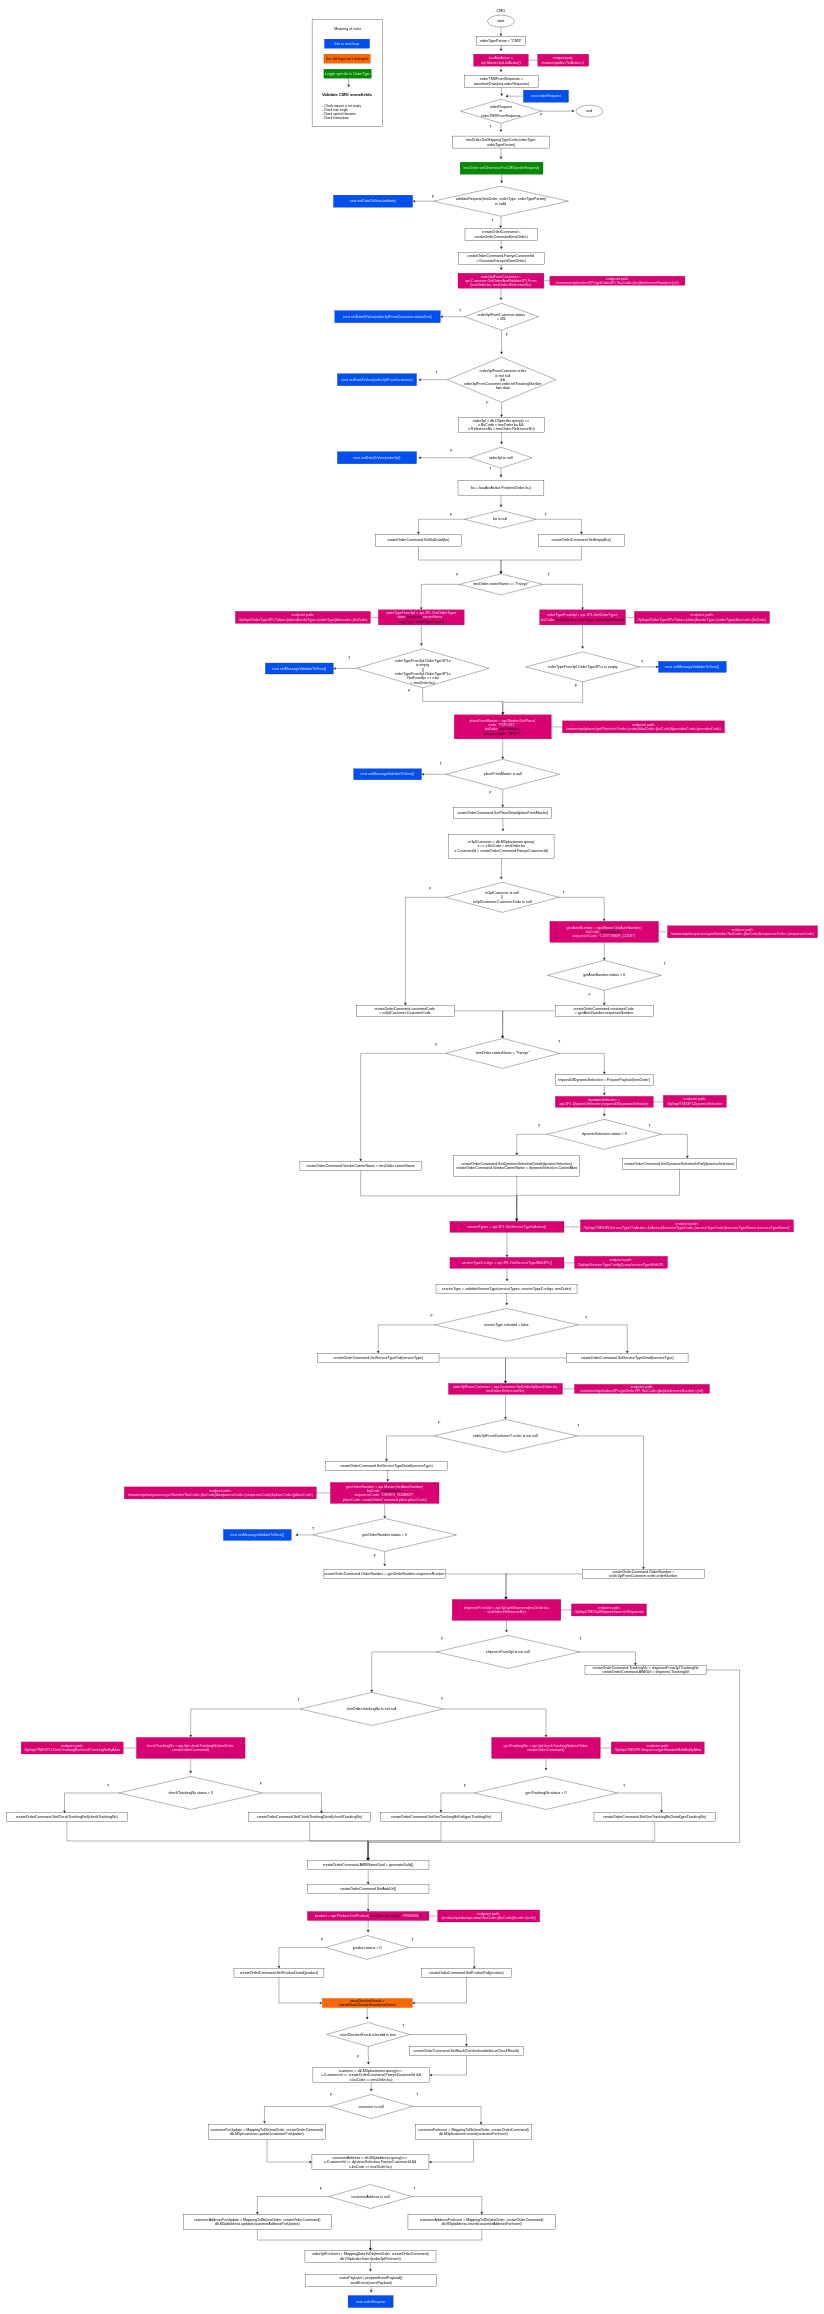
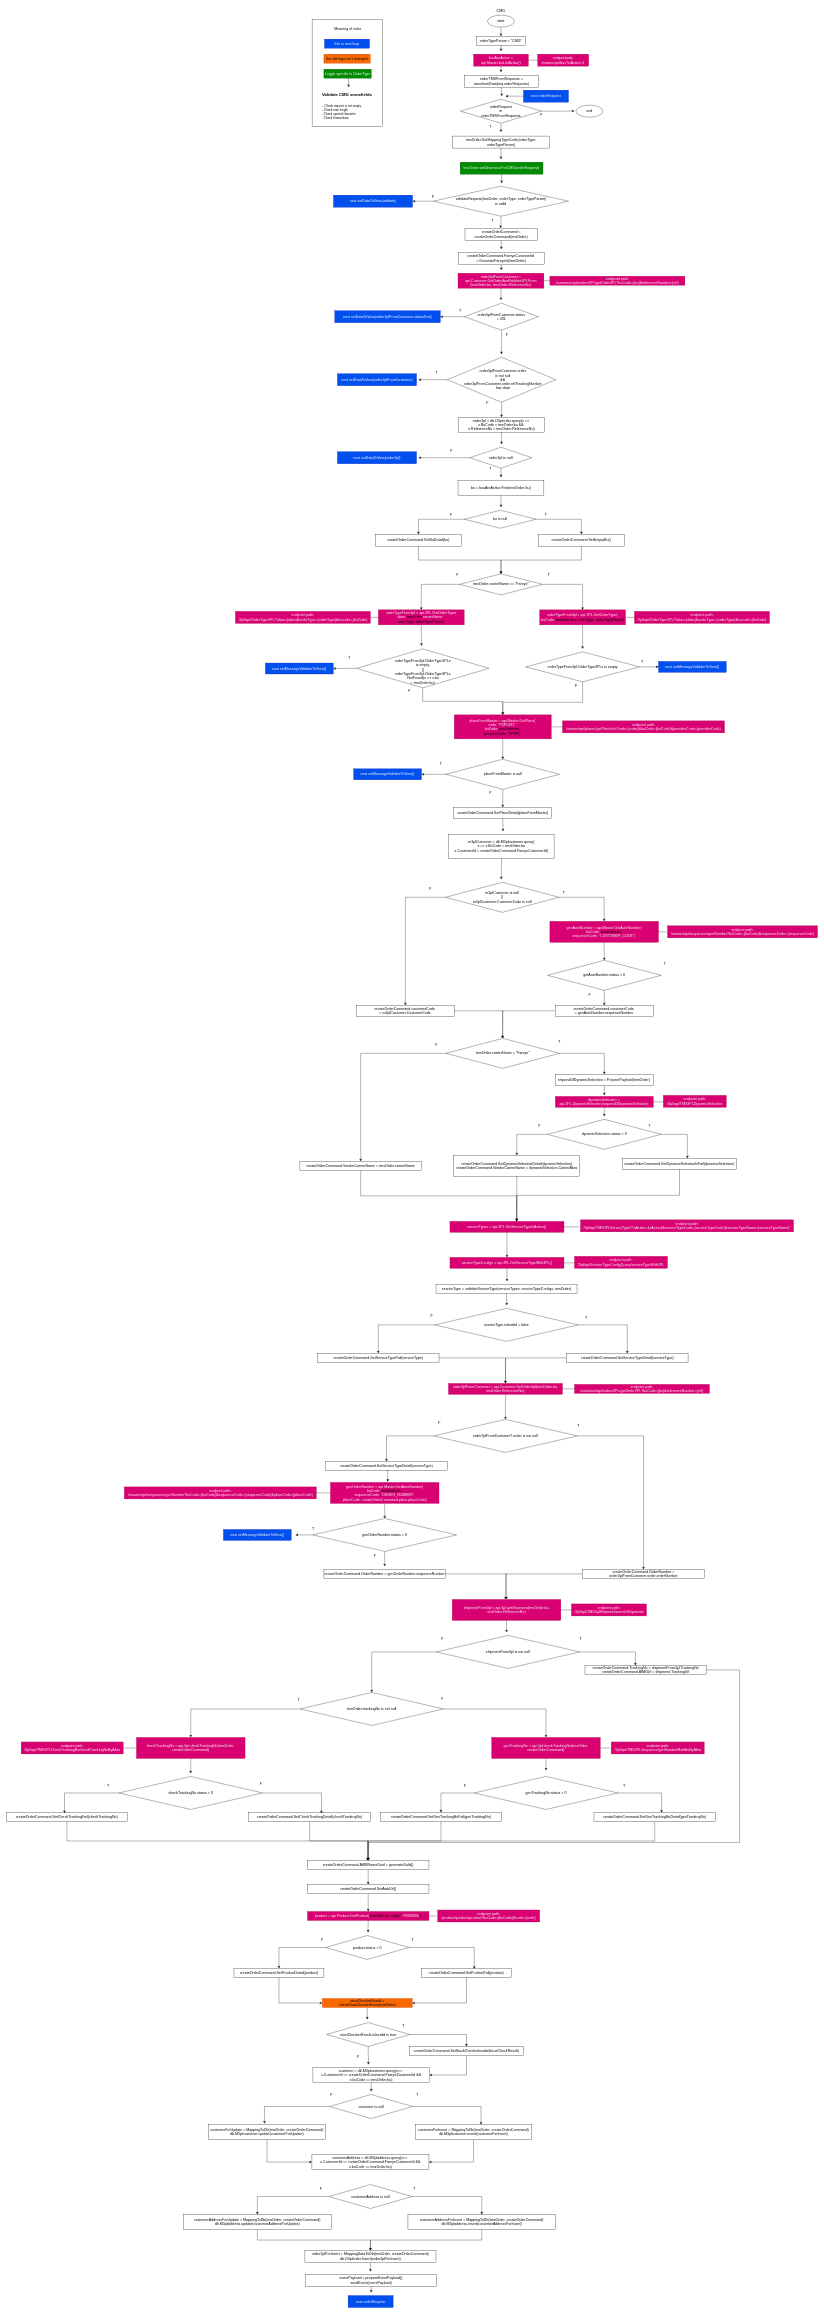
(370, 2162) -> (370, 2162)
